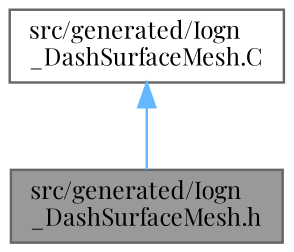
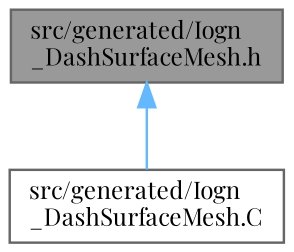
(147, 139) -> (147, 139)
